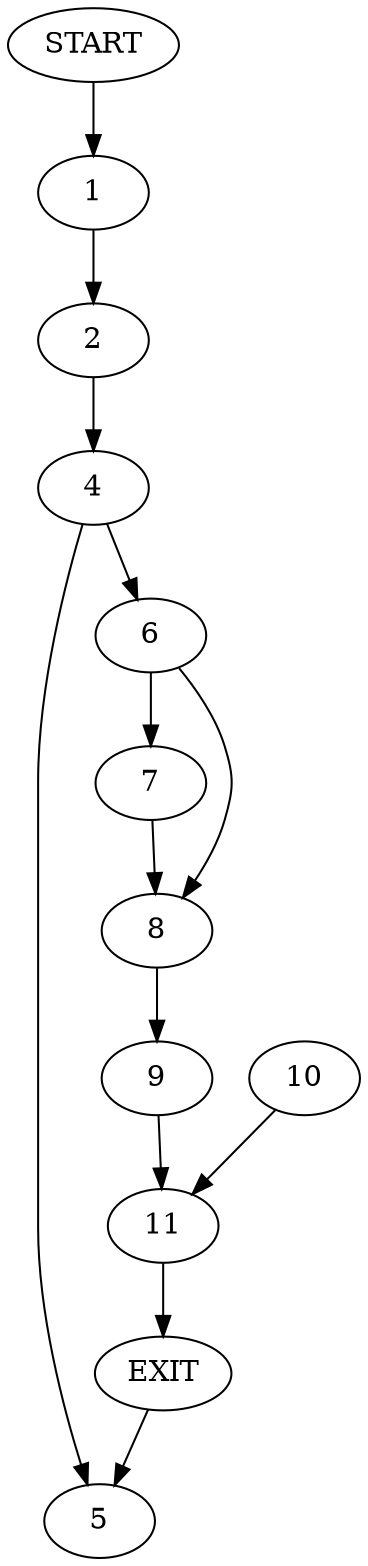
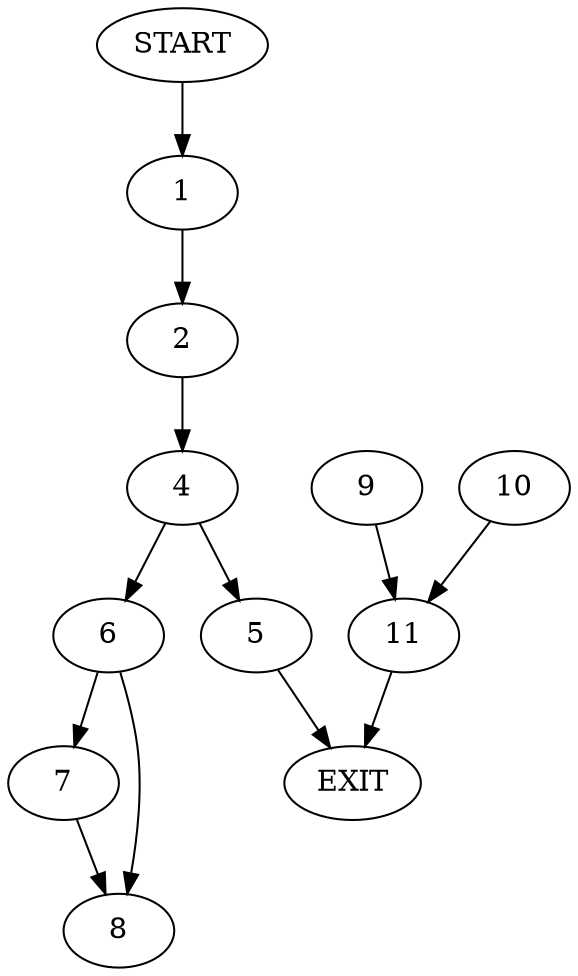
(157, 994) -> none
(136, 1438) -> (298, 700)
